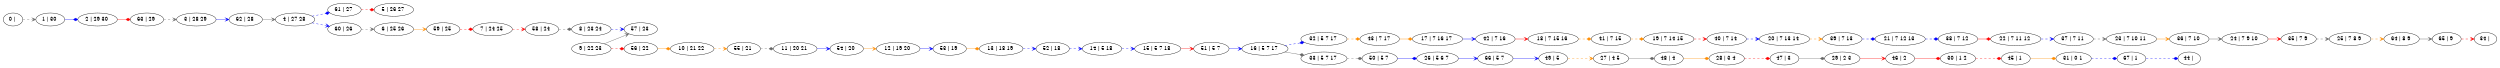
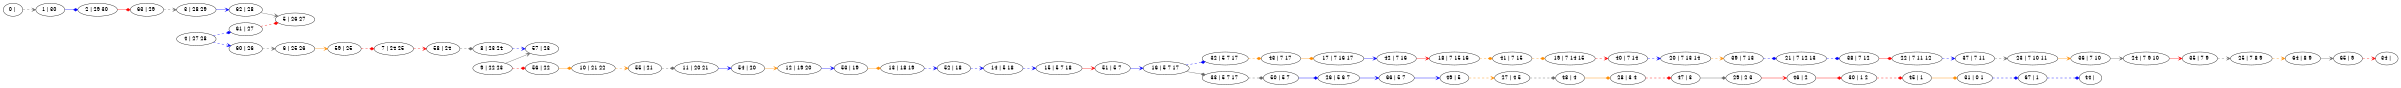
(267, 20) -> (268, 14)
(1639, 58) -> (1540, 78)
